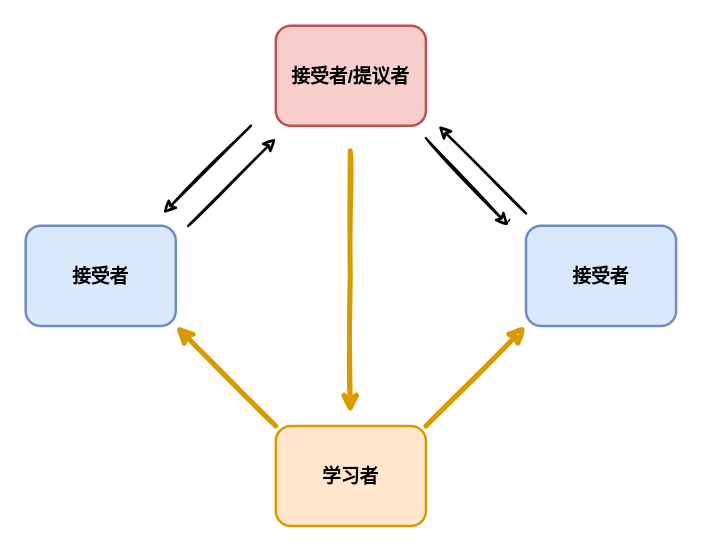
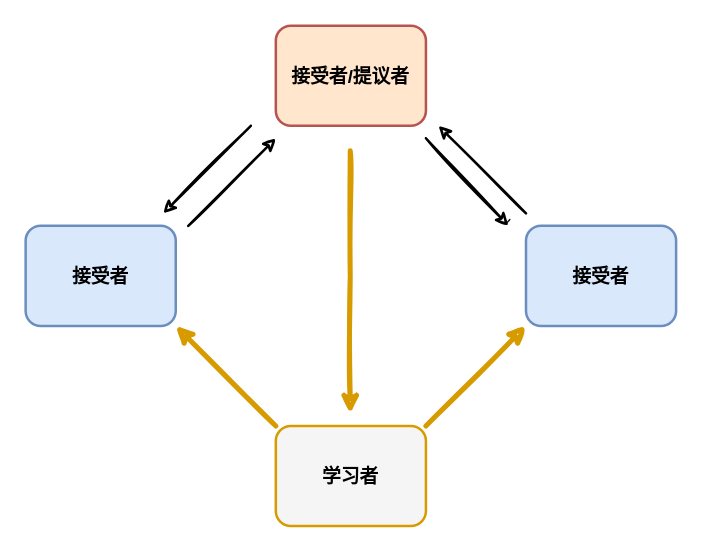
(351, 76) -> (351, 76)
(351, 476) -> (351, 476)
